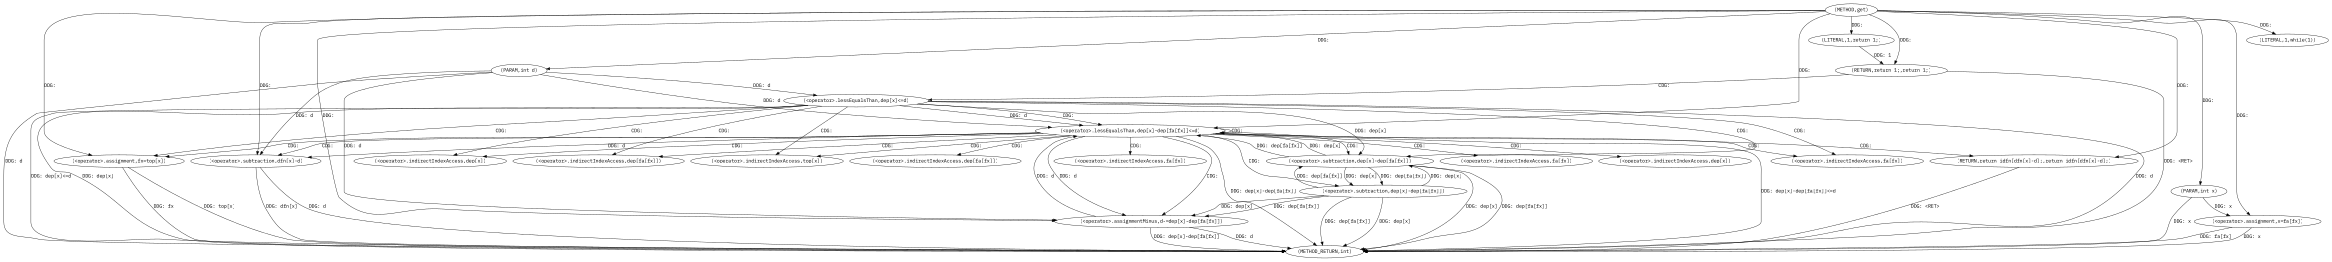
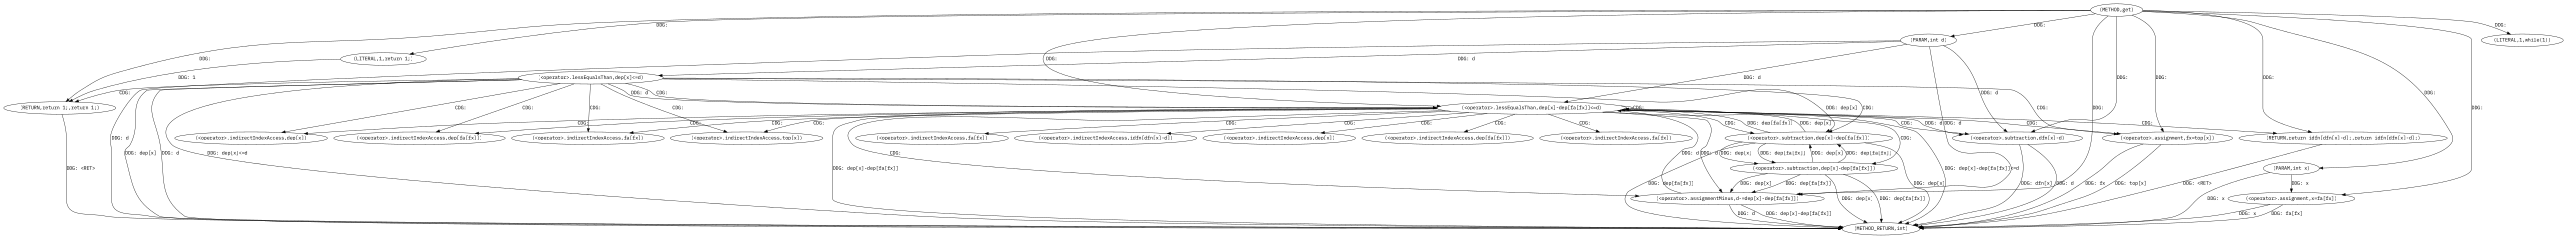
(1390, 92) -> (298, 83)
none -> (1106, 138)
